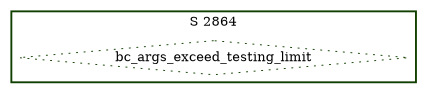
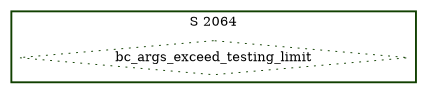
(214, 22) -> (214, 22)
